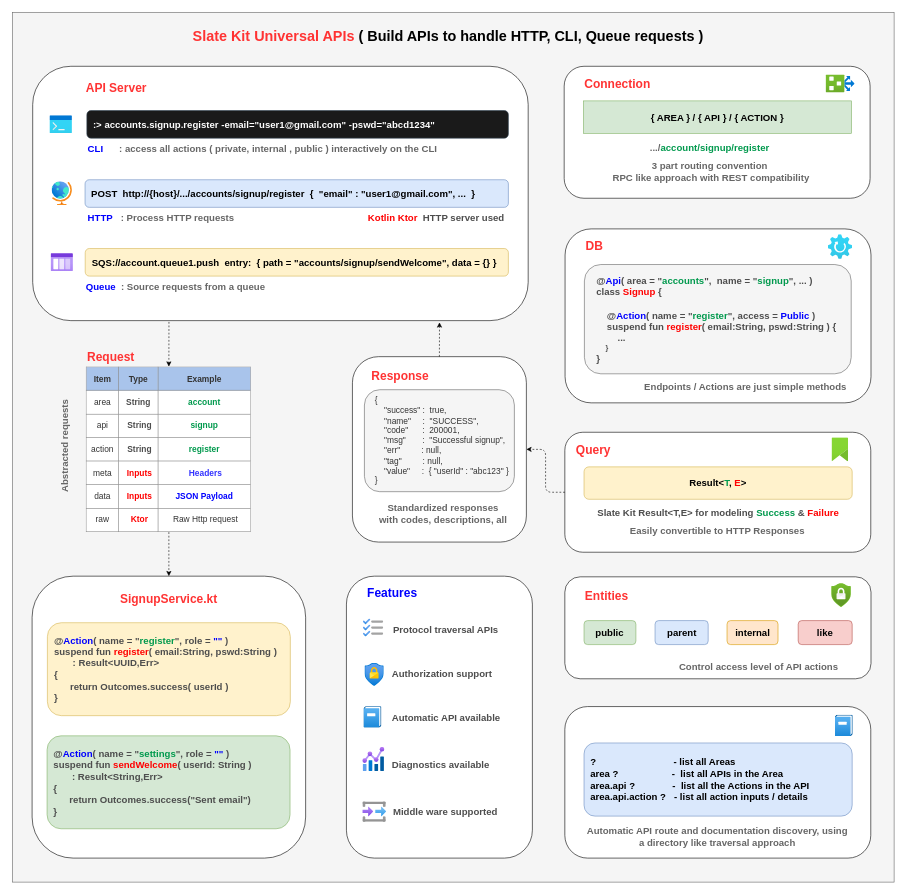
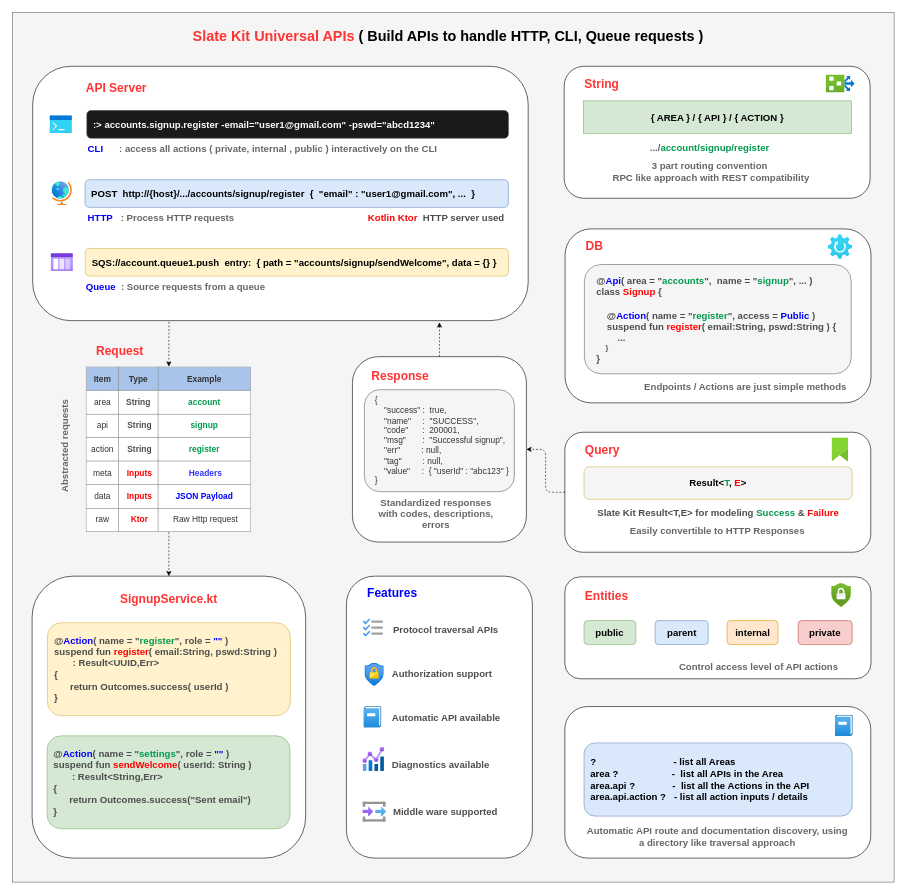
(604, 84) -> (596, 84)
(125, 356) -> (134, 350)
(612, 450) -> (621, 450)
(718, 483) -> (718, 483)
(458, 514) -> (450, 514)
(825, 633) -> (825, 633)
